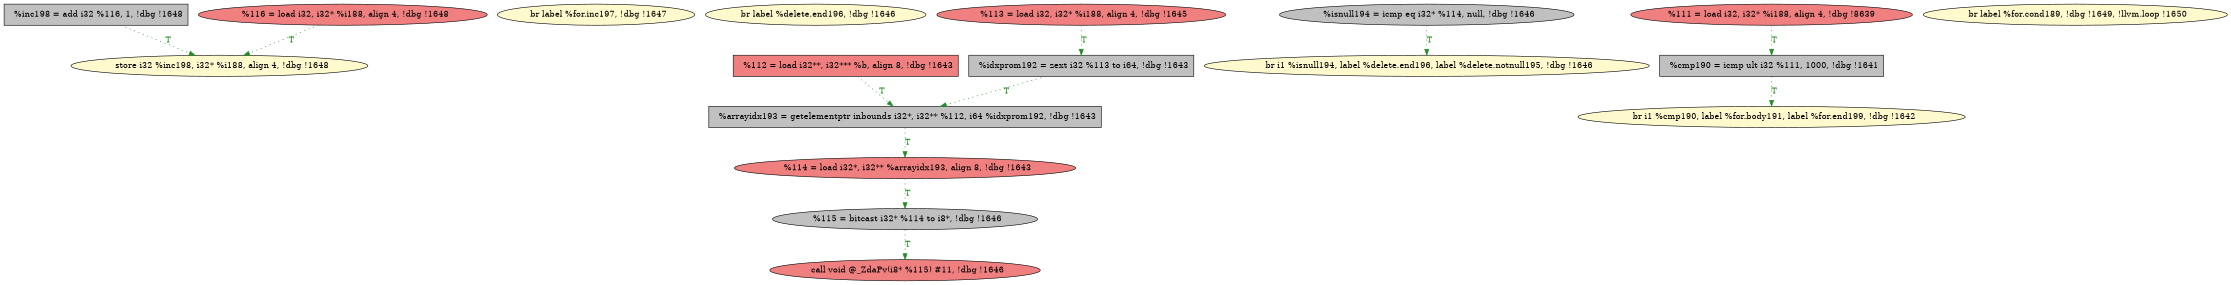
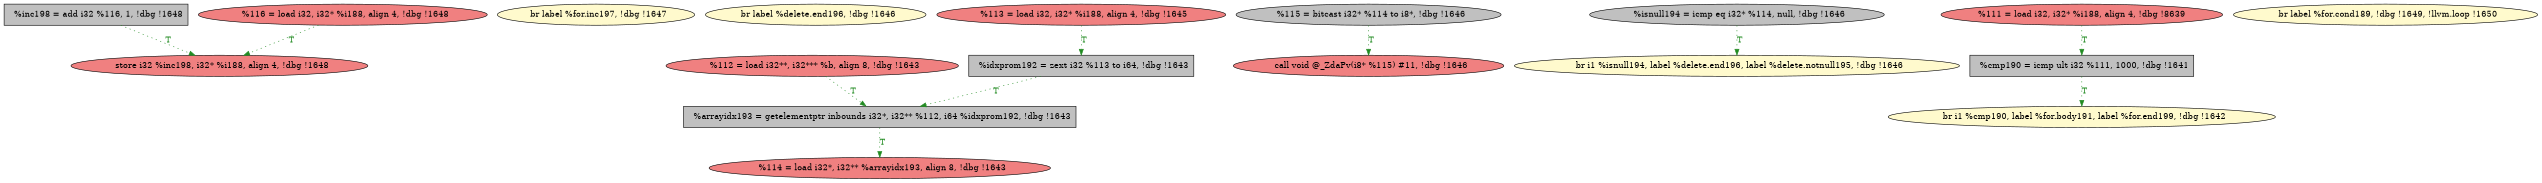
(219, 66) -> (219, 66)
(846, 66) -> (812, 66)
(905, 191) -> none
